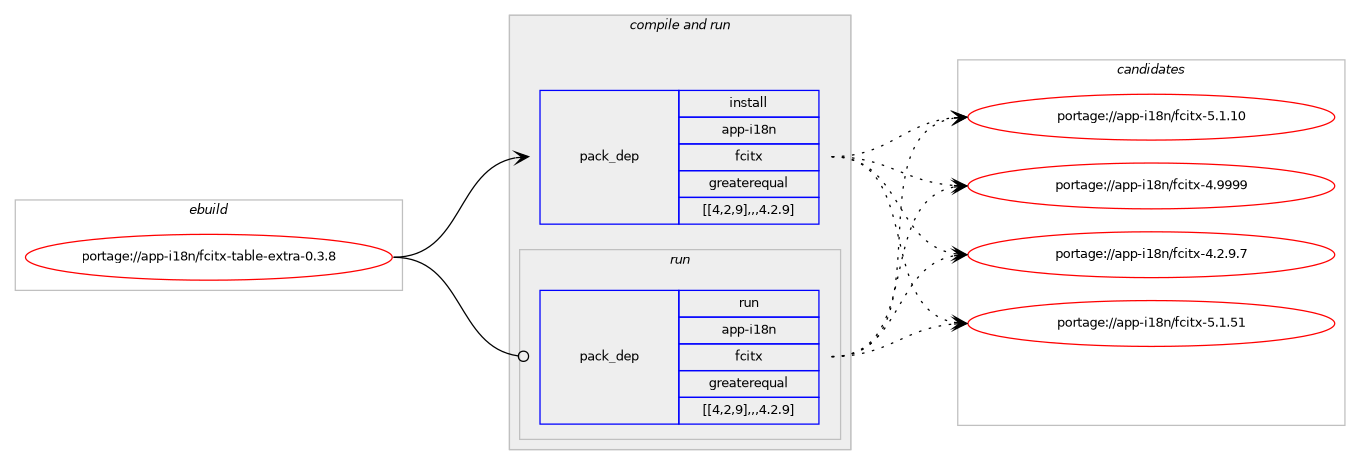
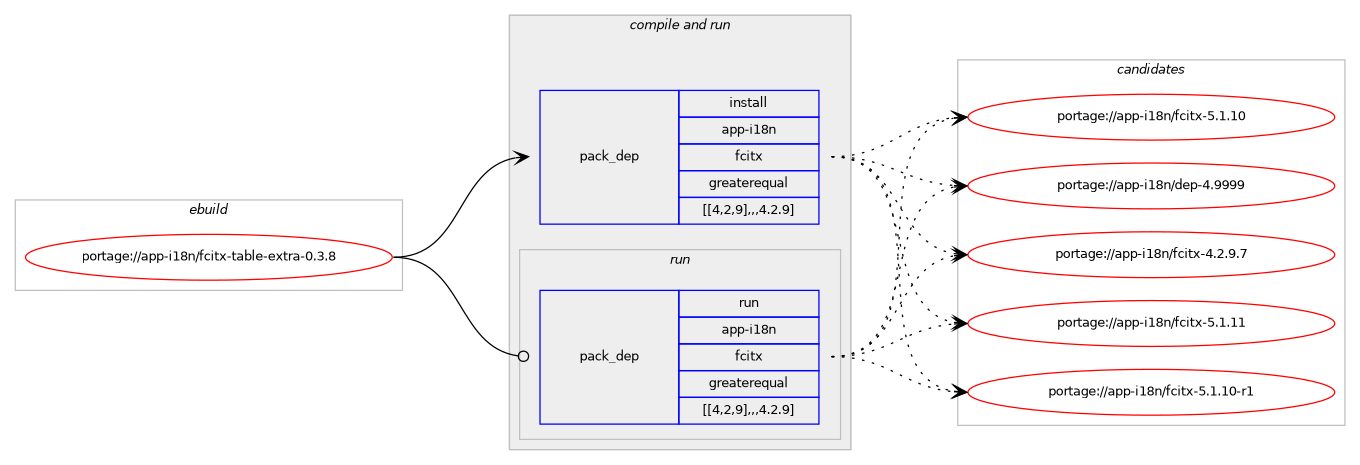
(1151, 186) -> (1151, 186)
(1151, 323) -> (1151, 323)
none -> (1151, 392)
